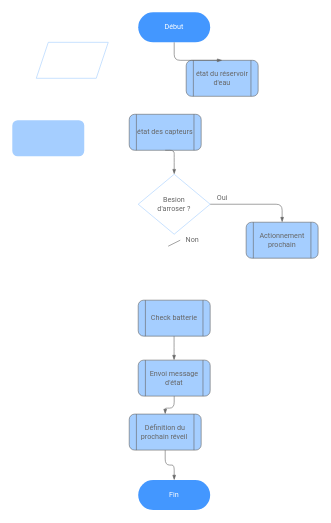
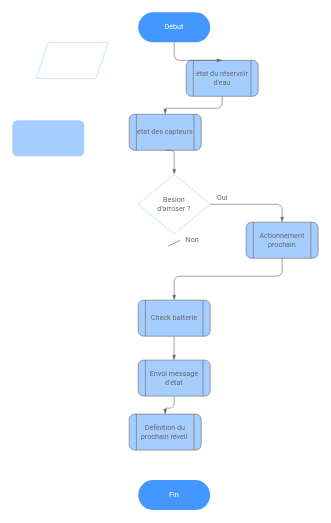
none -> (166, 108)
none -> (176, 278)
(172, 465) -> none
